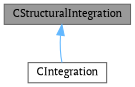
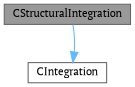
(60, 49) -> (74, 38)
